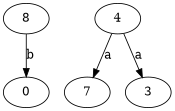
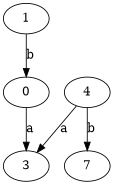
(26, 19) -> (26, 19)
(108, 55) -> (92, 129)
none -> (26, 125)
